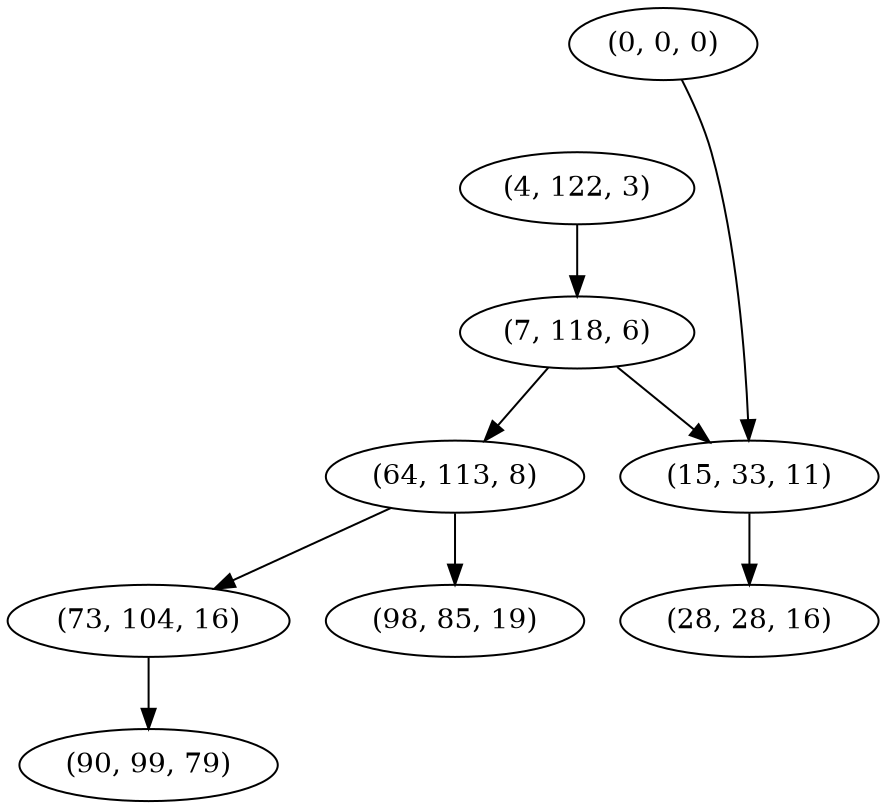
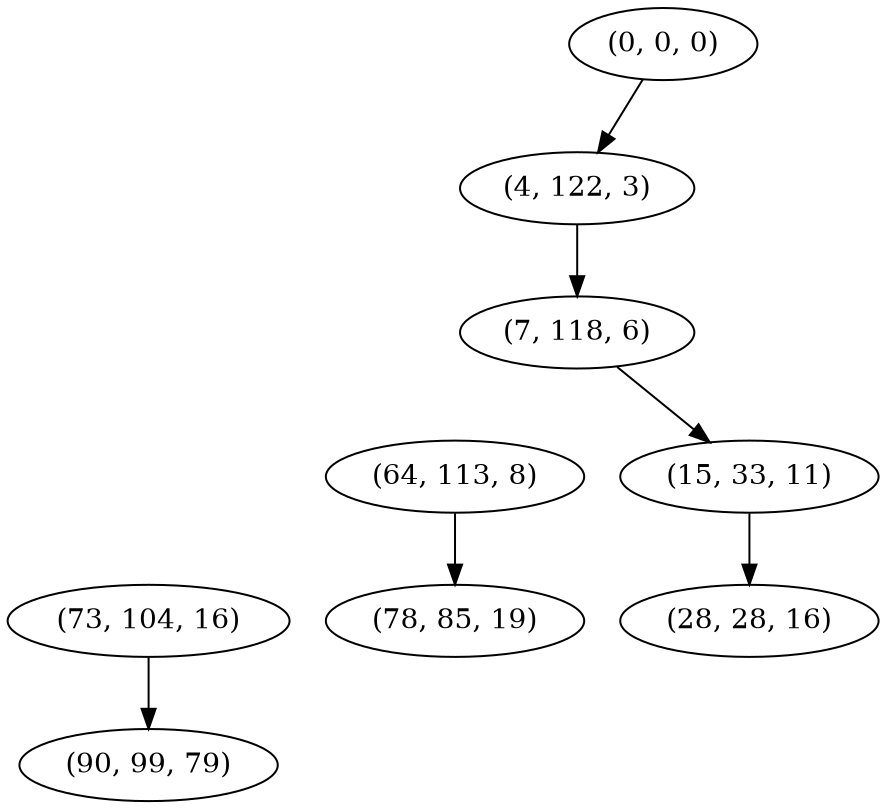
(731, 246) -> (626, 107)
(523, 397) -> none
(312, 544) -> none
(455, 621) -> (455, 621)
